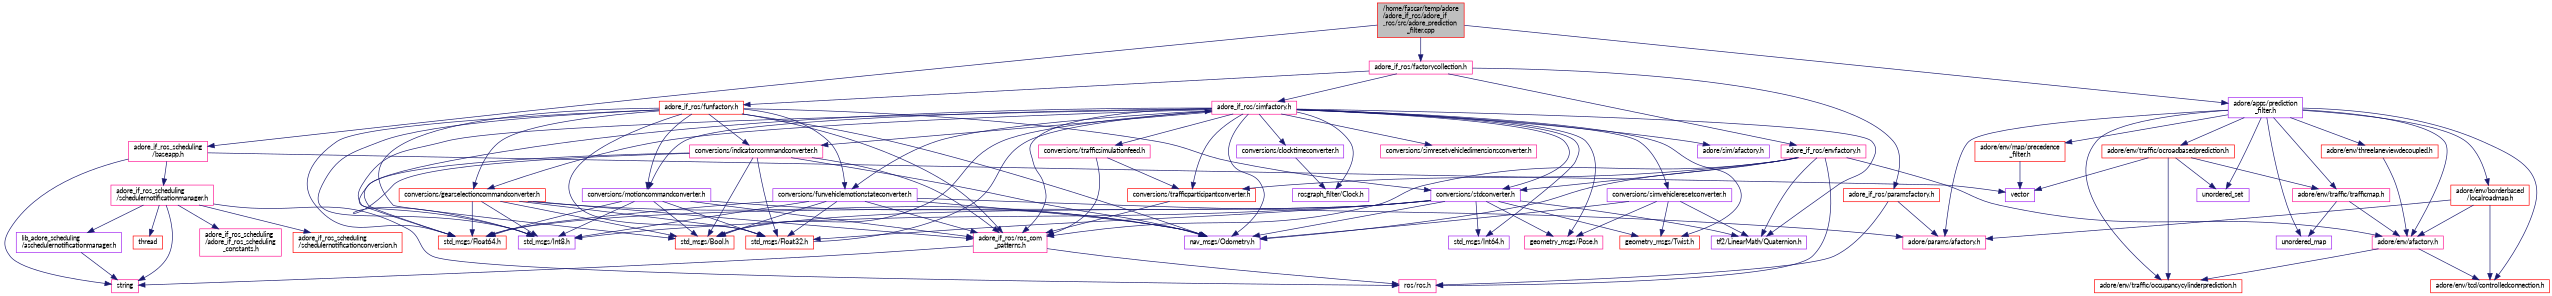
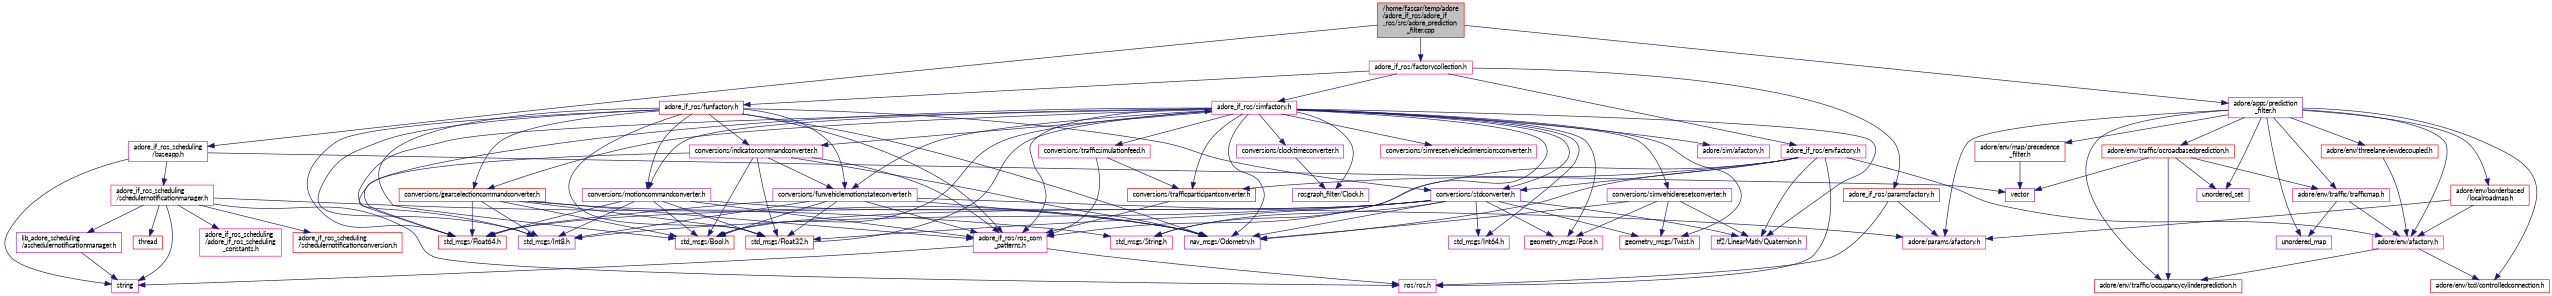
(427, 173) -> (798, 172)
(2490, 239) -> none
none -> (1141, 243)
